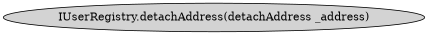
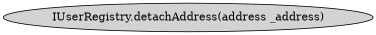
(214, 17) -> (188, 17)
